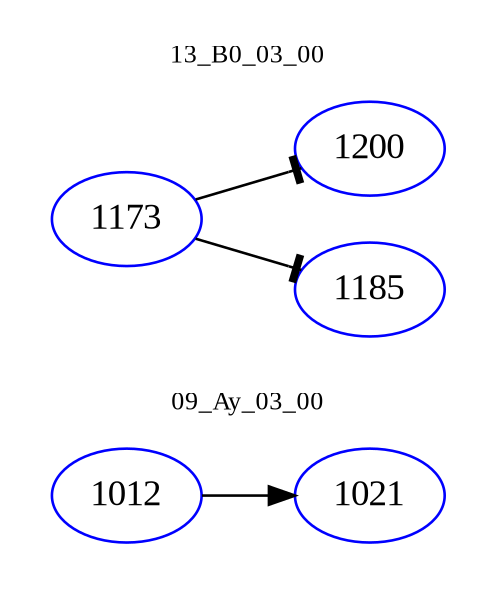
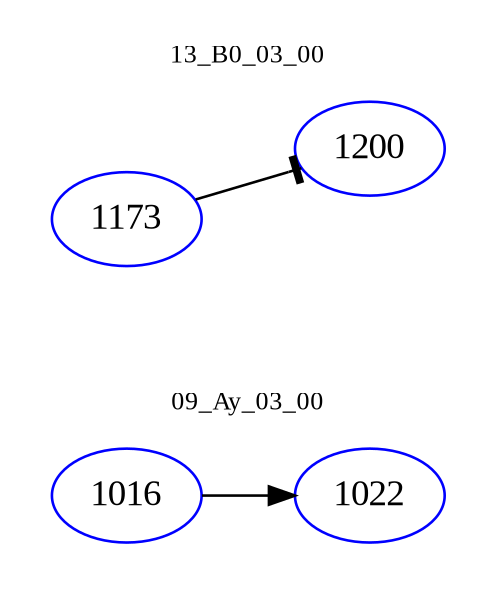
(370, 290) -> none
(127, 496) -> (127, 496)
(370, 496) -> (370, 496)
